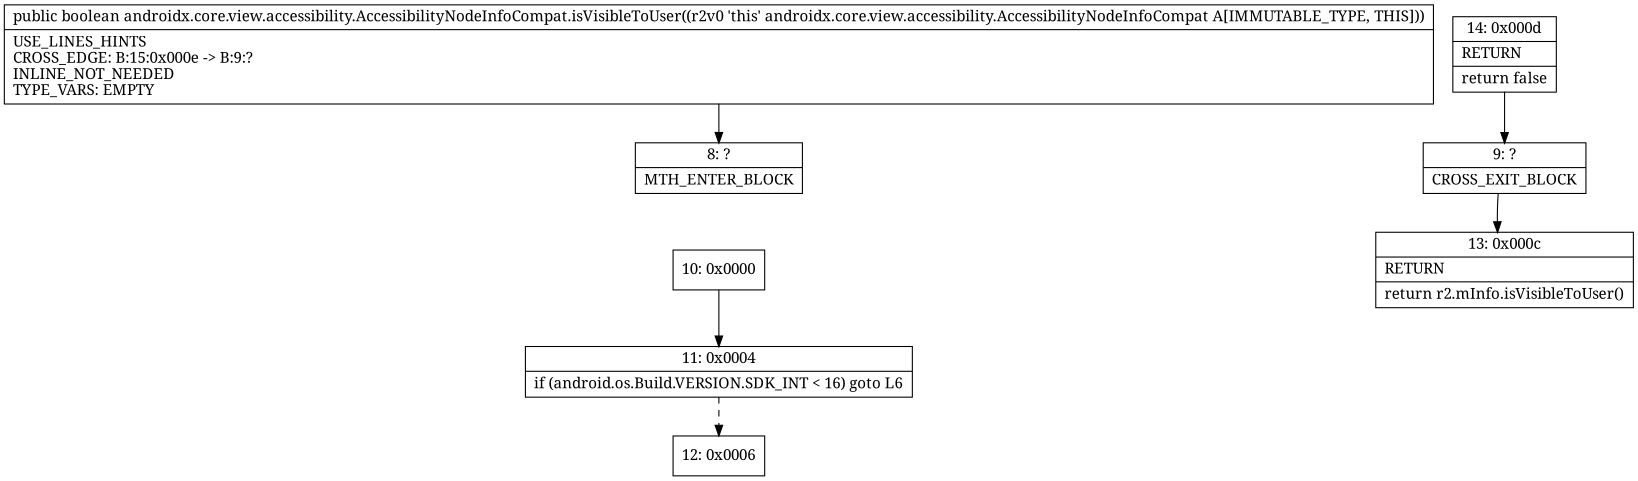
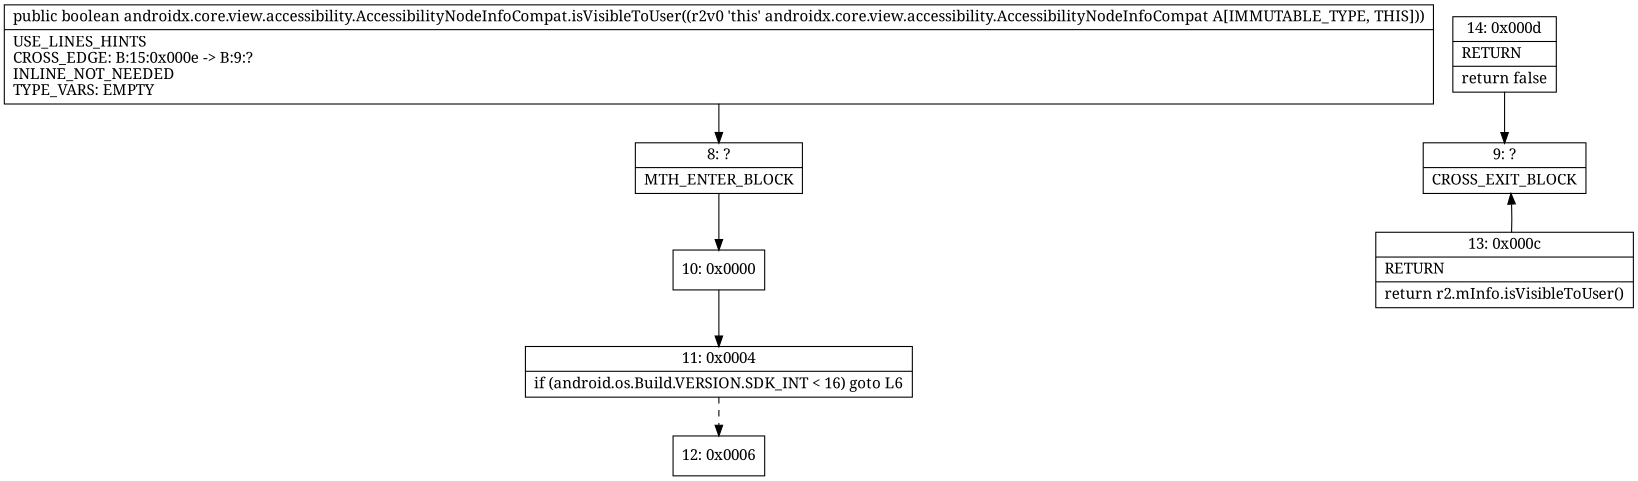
(1497, 207) -> (1512, 218)
none -> (719, 216)
